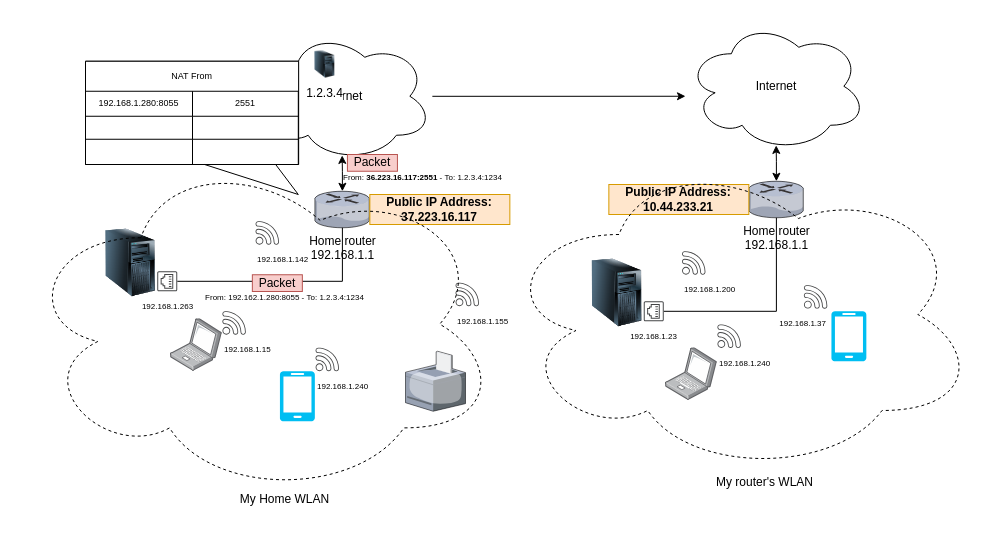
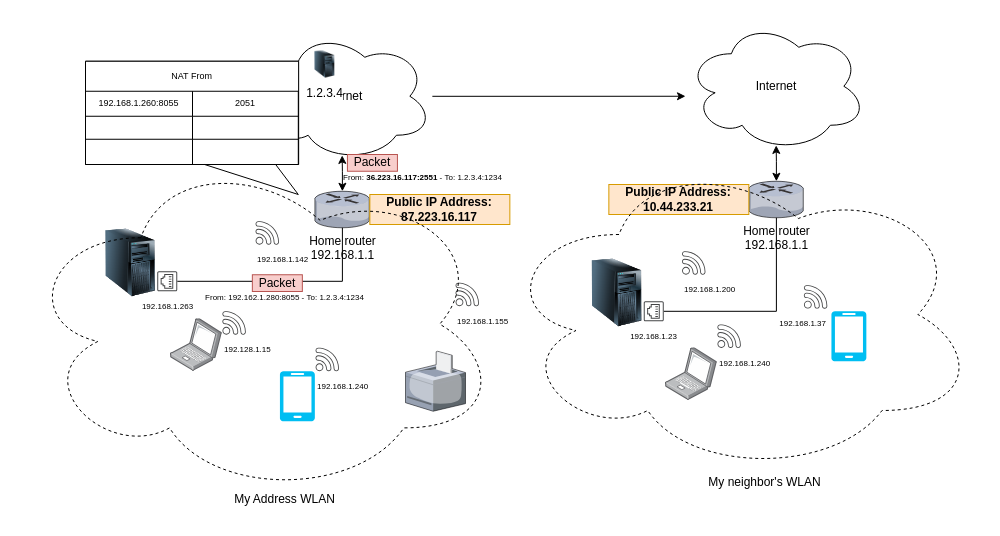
(139, 104) -> (139, 104)
(246, 104) -> (246, 104)
(440, 210) -> (440, 210)
(260, 349) -> (260, 349)
(765, 483) -> (765, 483)
(285, 500) -> (285, 500)
